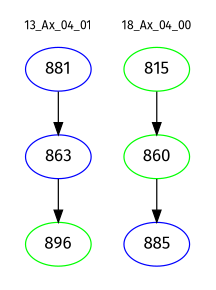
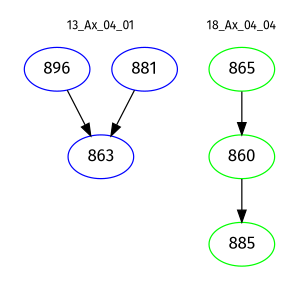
(157, 26) -> (242, 26)
(157, 69) -> (242, 69)
(58, 195) -> (76, 108)
(58, 244) -> (57, 69)
(157, 244) -> (242, 244)
